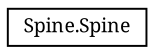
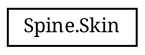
(77, 27) -> (72, 27)
